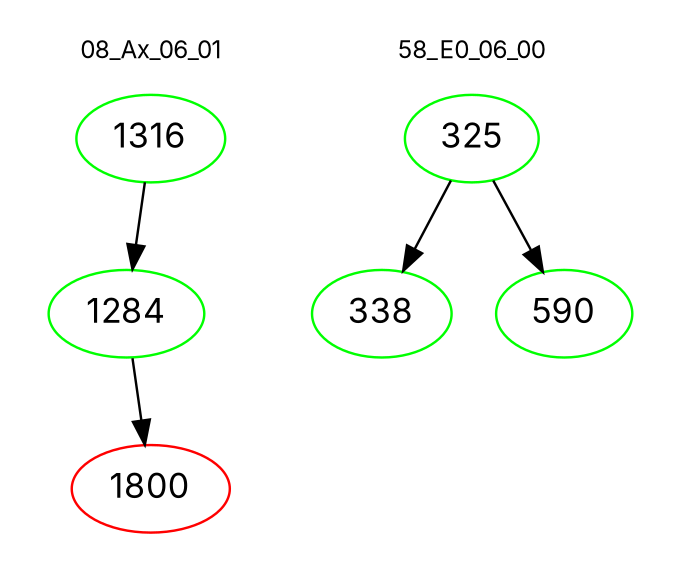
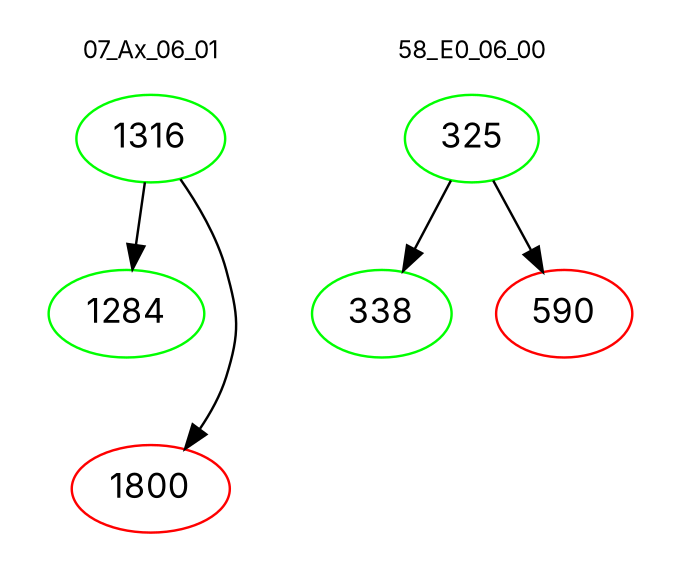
(151, 52) -> (151, 52)
(564, 314) -> (564, 314)
(137, 389) -> (234, 302)
